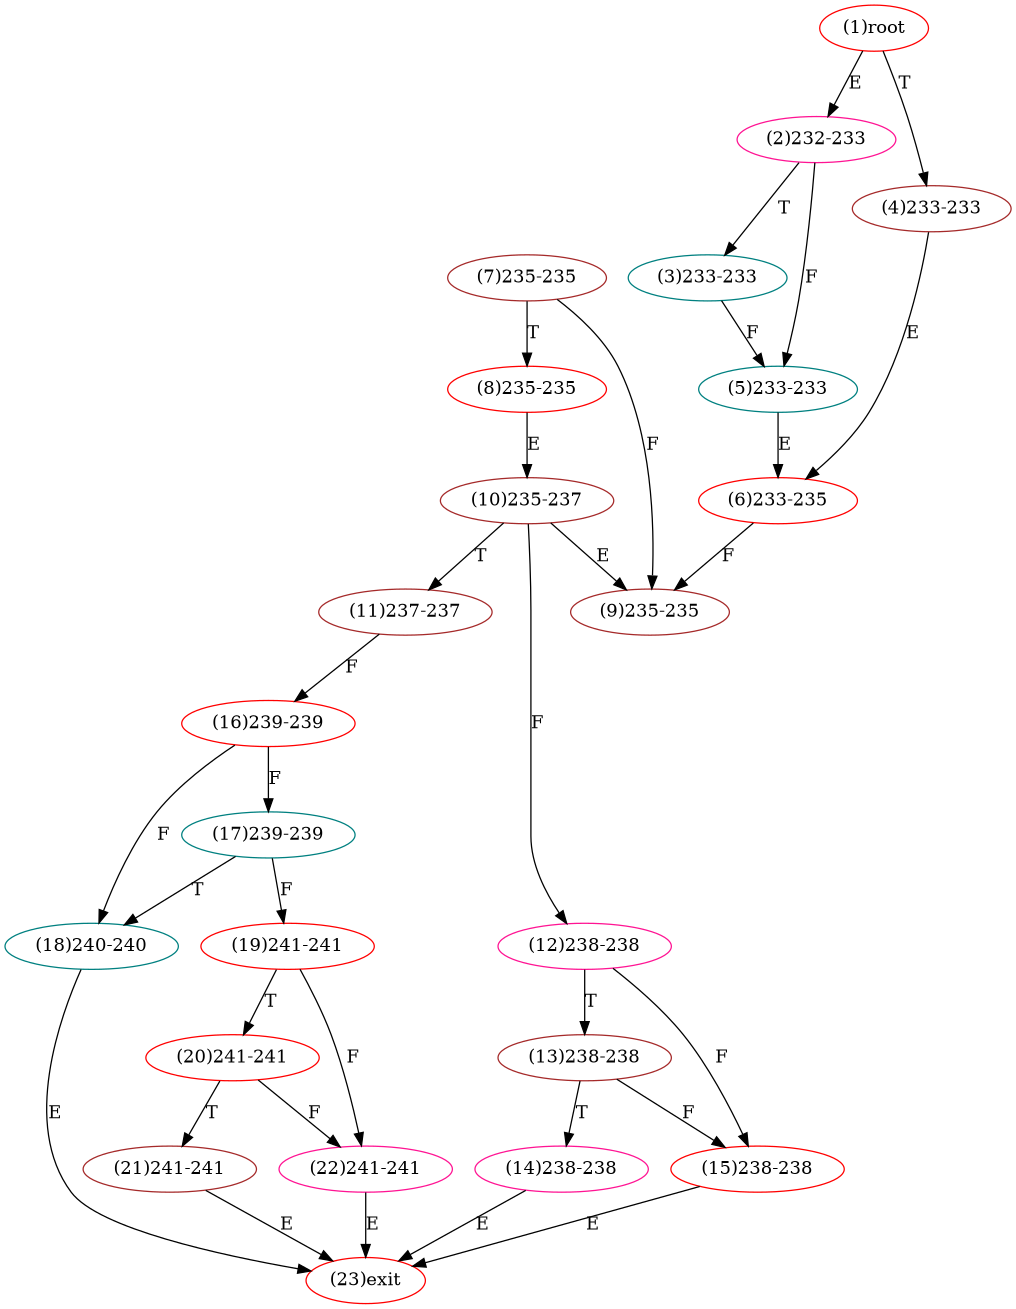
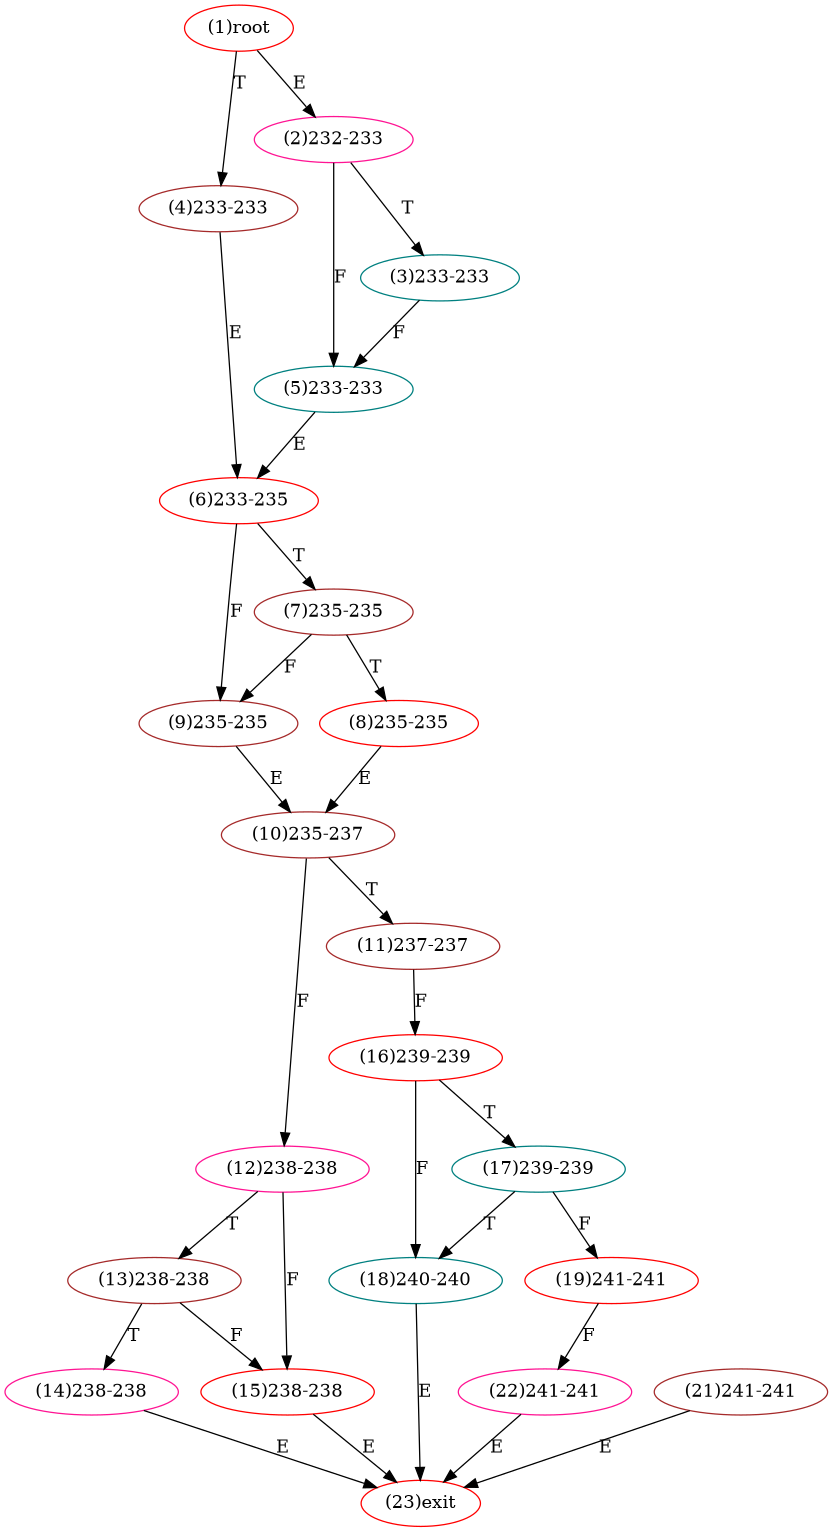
none -> (282, 551)
(584, 552) -> (259, 774)
(275, 779) -> (490, 1113)
(233, 1058) -> none
